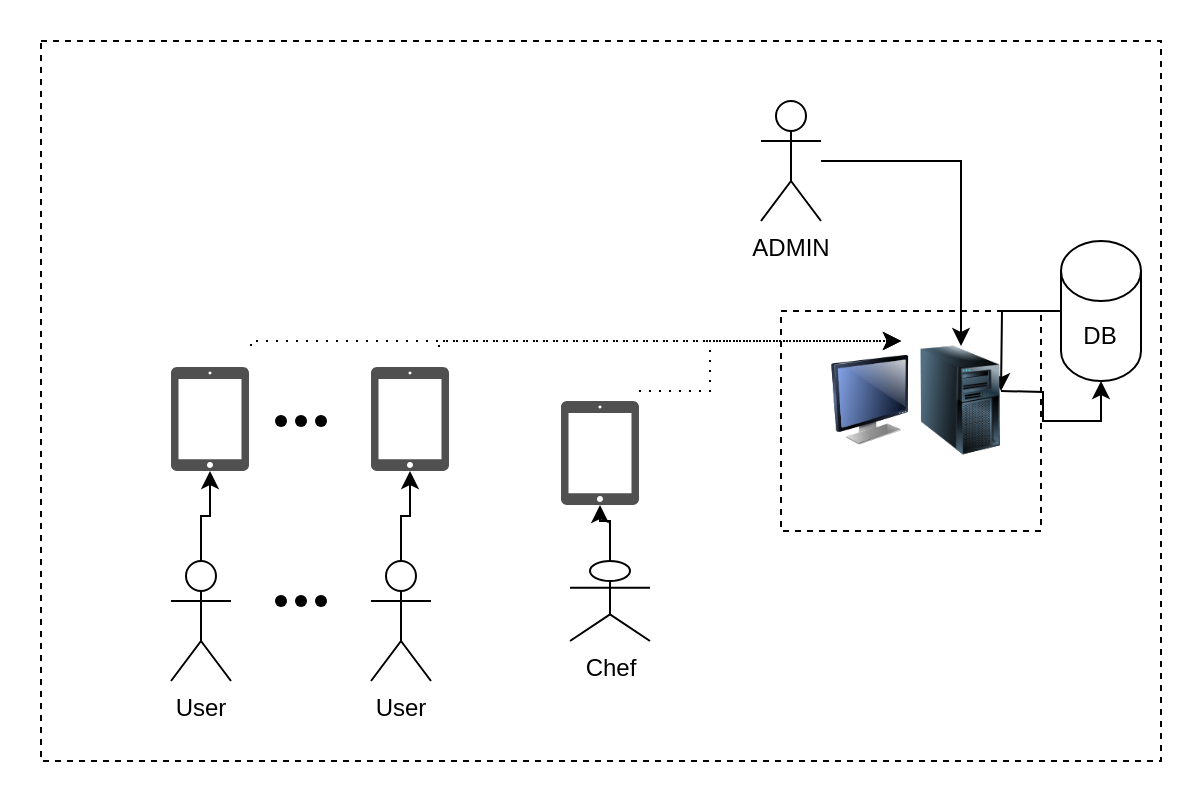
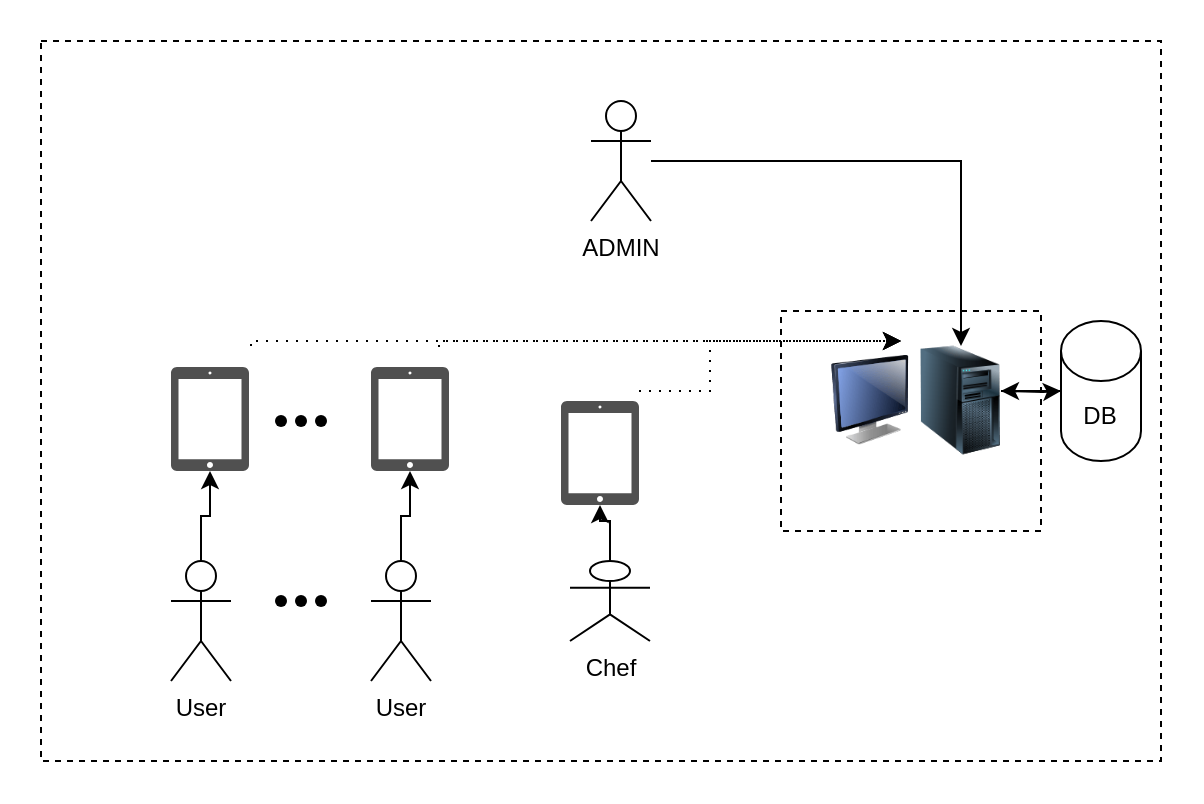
(791, 161) -> (621, 161)
(1101, 311) -> (1101, 391)
